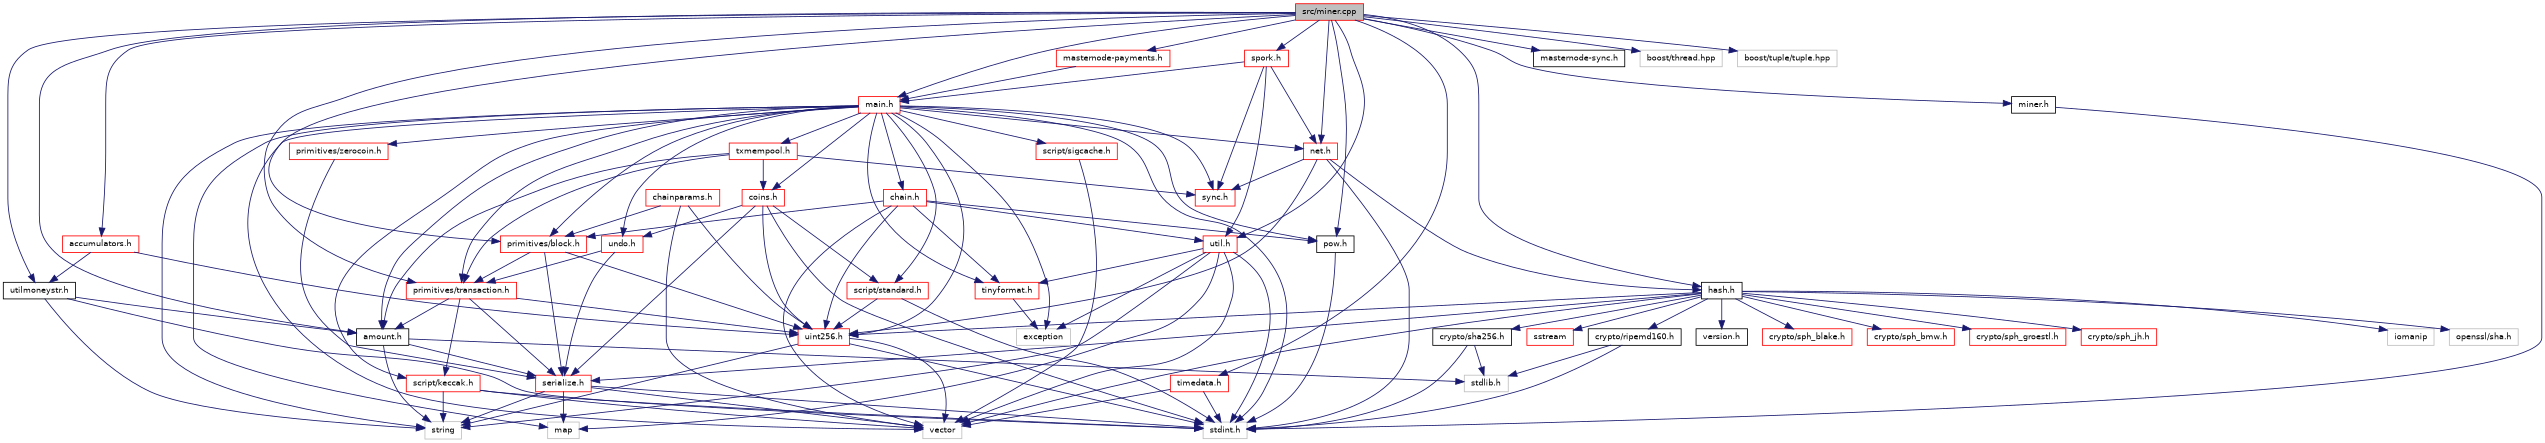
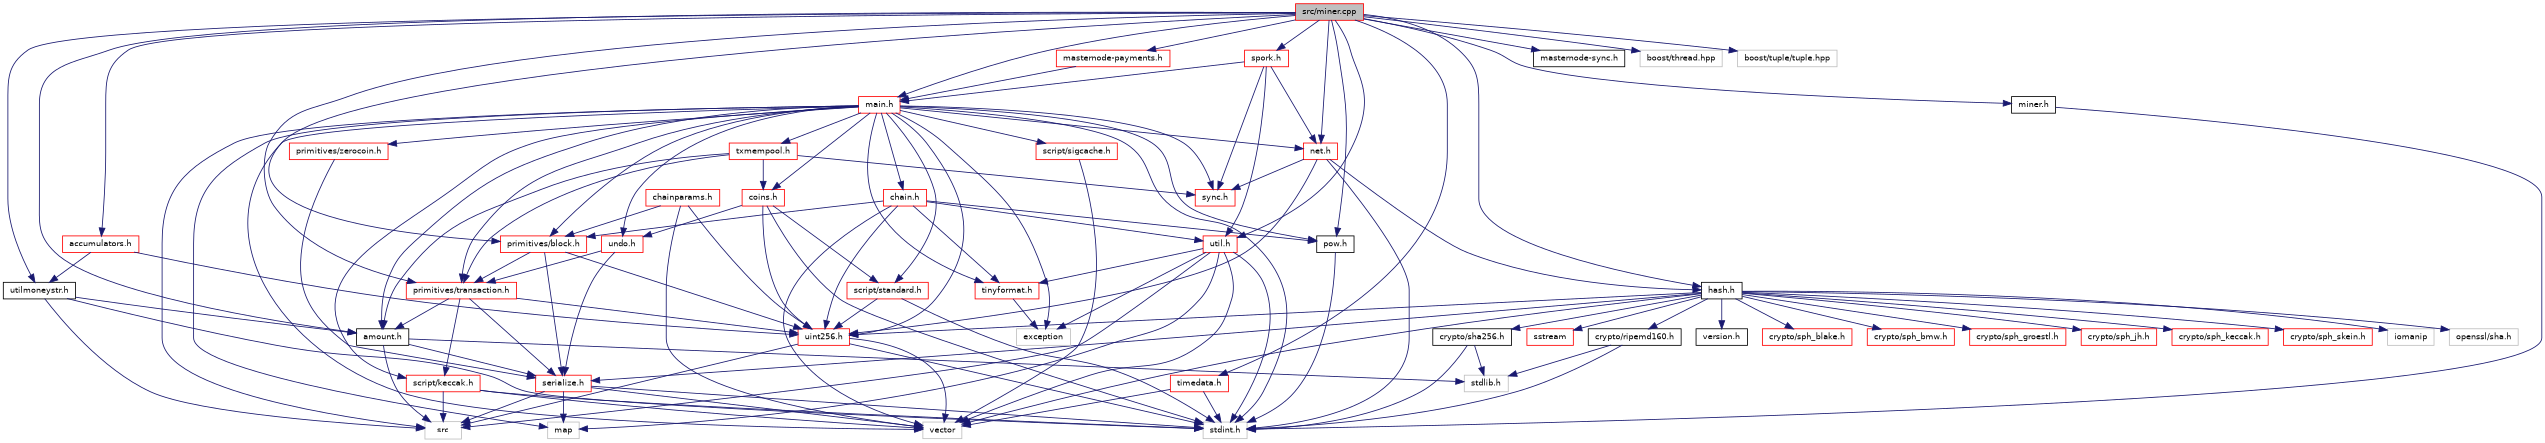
(675, 280) -> none
none -> (2220, 337)
none -> (2328, 337)
(443, 430) -> (443, 430)
